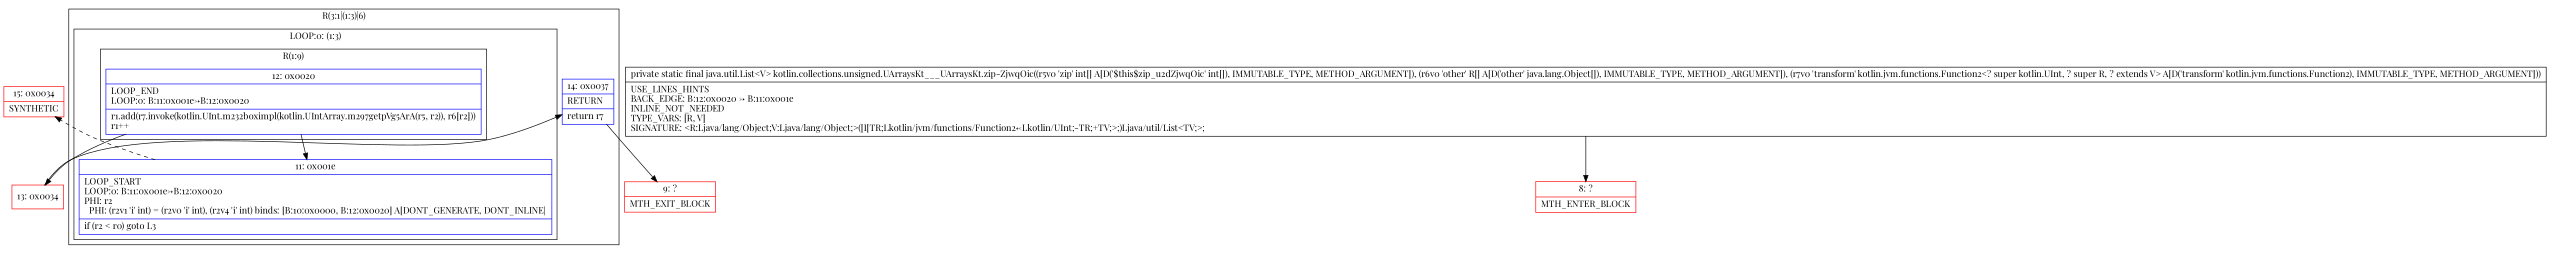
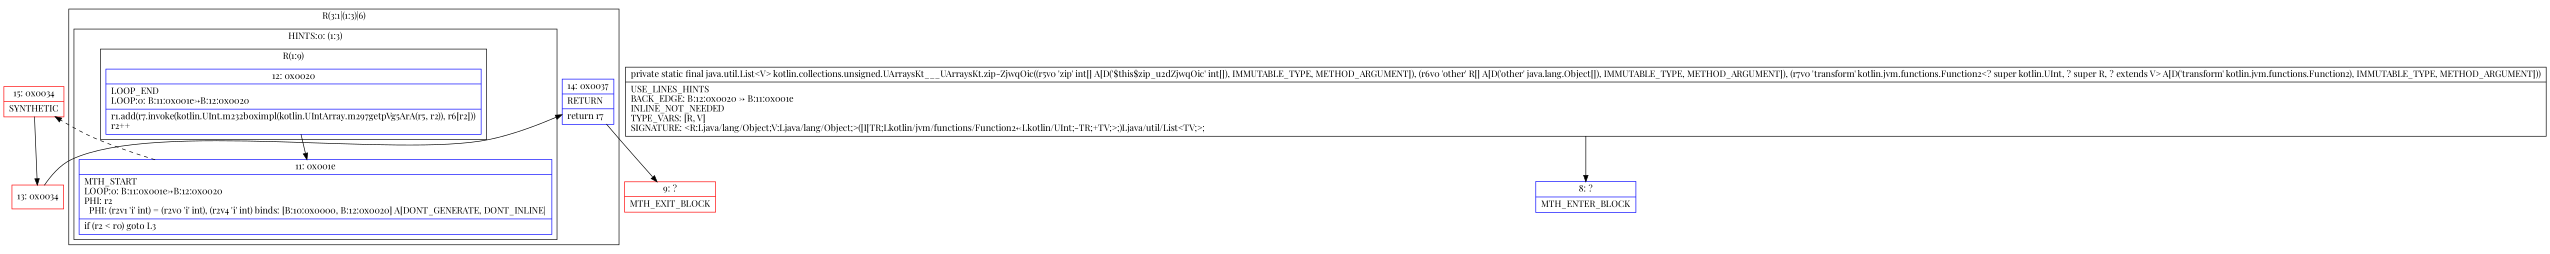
(315, 36) -> (315, 36)
(120, 126) -> (121, 126)
(89, 150) -> (36, 148)
(113, 182) -> (111, 182)
(1586, 197) -> (1586, 197)
